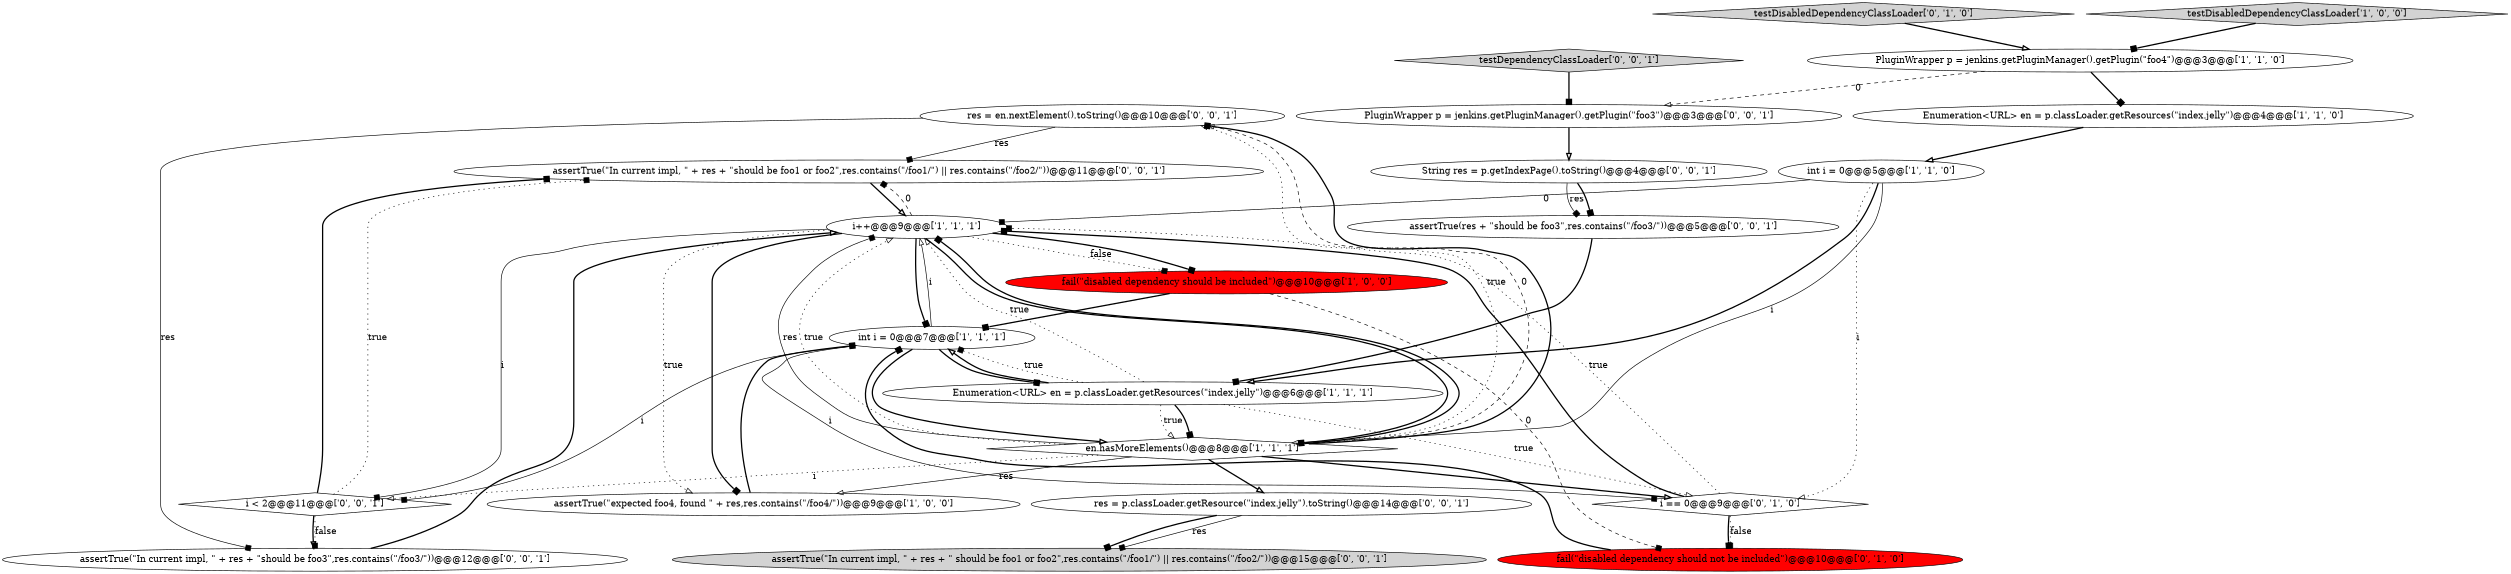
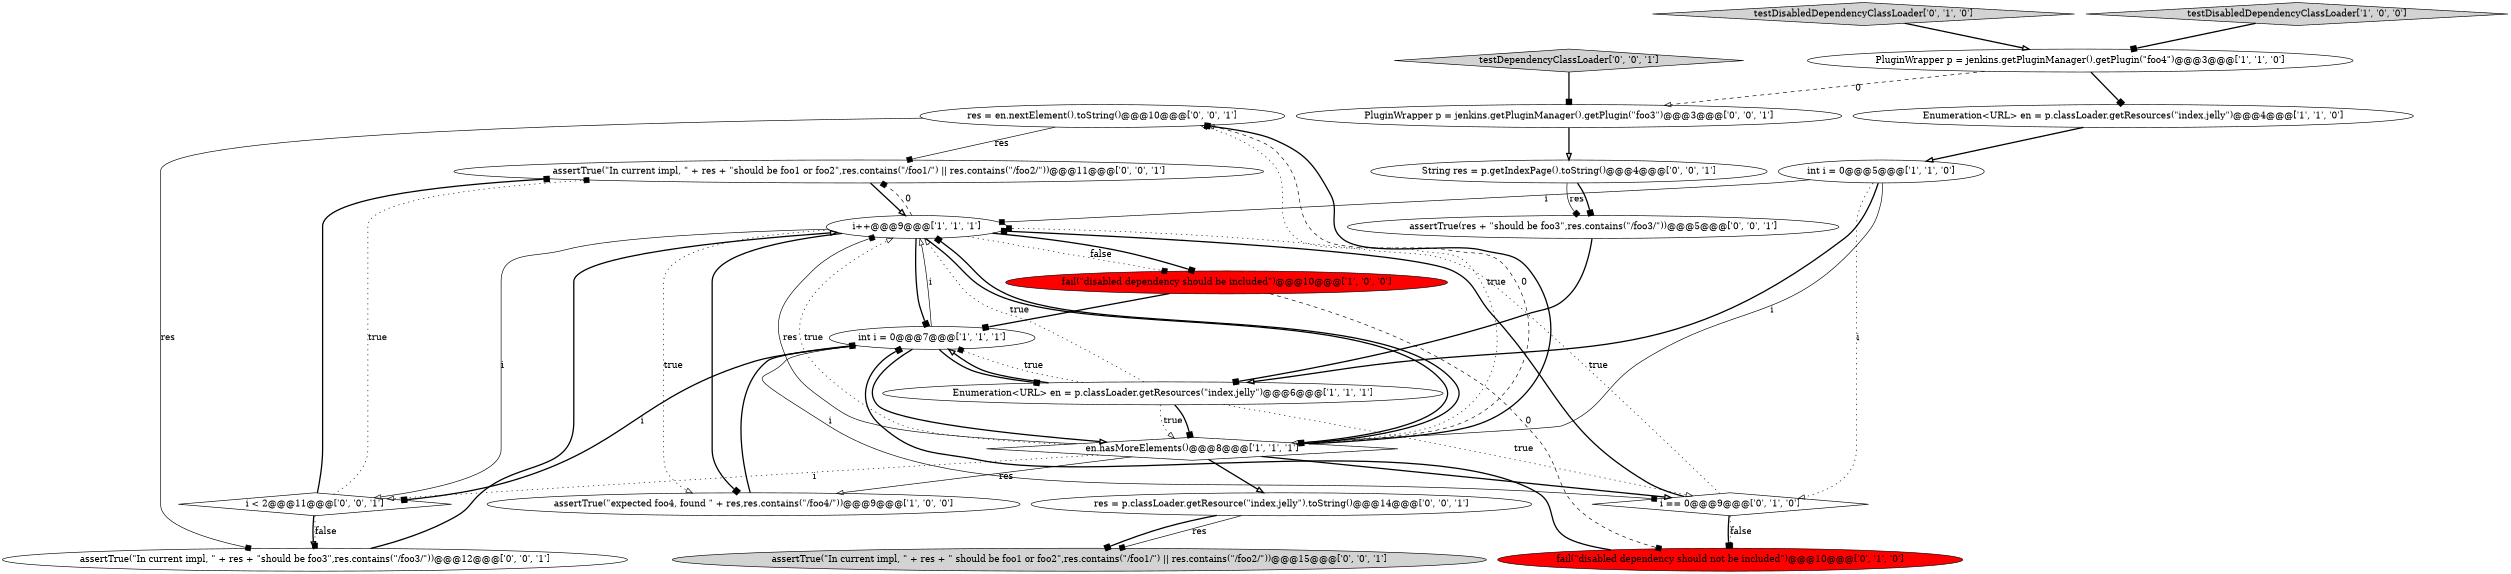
(1546, 199) -> (1546, 199)
(508, 263) -> (508, 263)
(632, 422) -> (632, 422)
